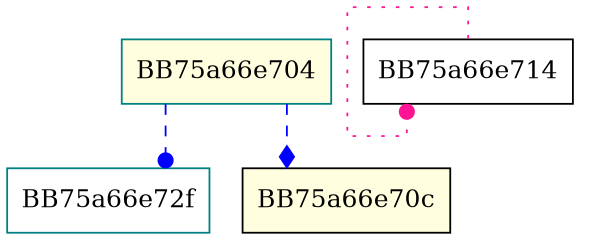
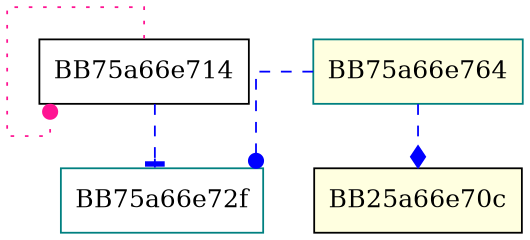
(226, 72) -> (418, 72)
none -> (155, 131)
(346, 201) -> (418, 201)
